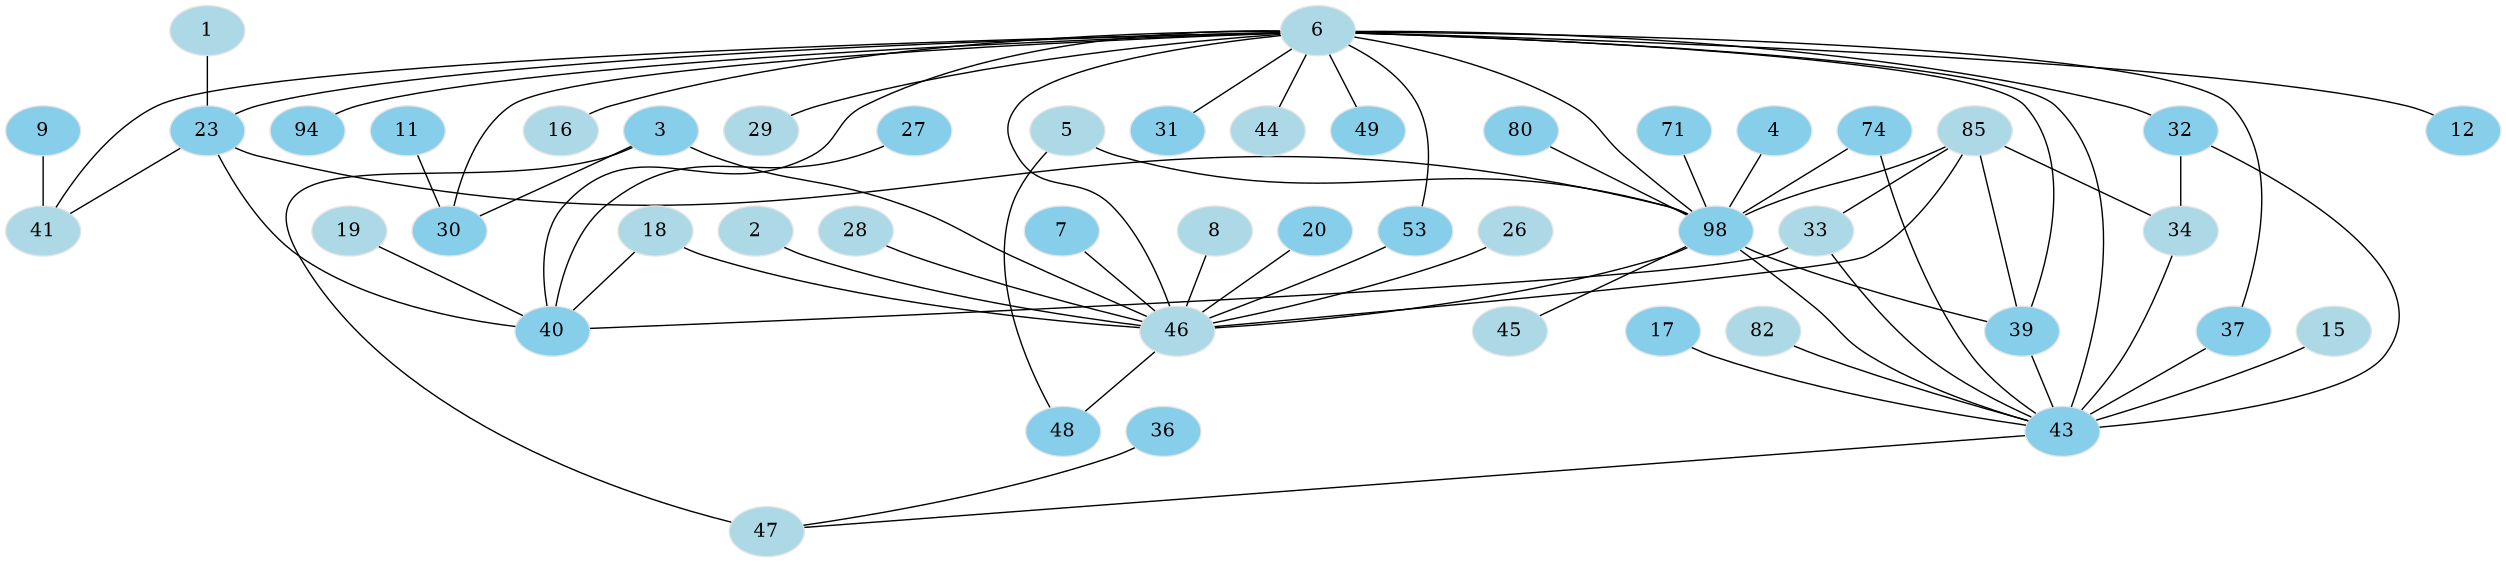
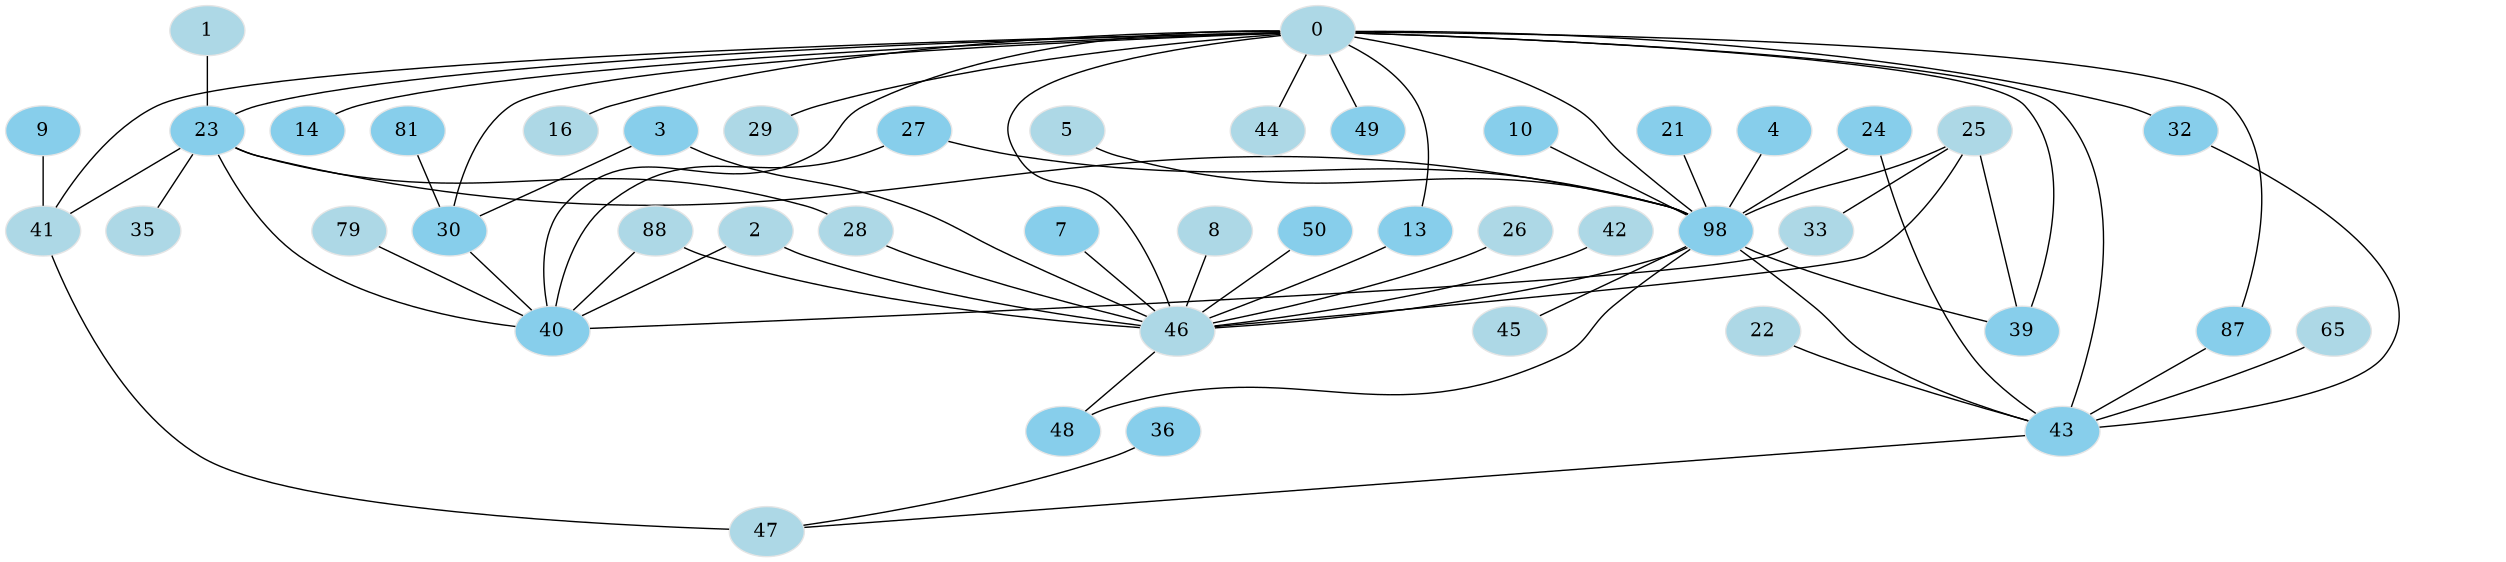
(1318, 31) -> (1318, 31)
(308, 131) -> (308, 131)
(408, 131) -> (408, 131)
(1168, 131) -> none
(1521, 131) -> (1521, 131)
(1674, 131) -> (1674, 131)
(1875, 131) -> (1875, 131)
(1975, 131) -> (1975, 131)
(2463, 131) -> none
none -> (1319, 170)
none -> (532, 181)
none -> (143, 231)
(349, 231) -> (349, 231)
(655, 231) -> (655, 231)
(1315, 231) -> (1315, 231)
(1415, 231) -> (1415, 231)
none -> (1616, 231)
(2181, 231) -> none
(1005, 271) -> (1412, 394)
none -> (501, 281)
none -> (654, 281)
(332, 301) -> (336, 495)
(1663, 331) -> none
(1763, 331) -> (1763, 331)
(2234, 331) -> (2234, 331)
(2334, 331) -> (2334, 331)
(1919, 351) -> none
(2042, 381) -> none
